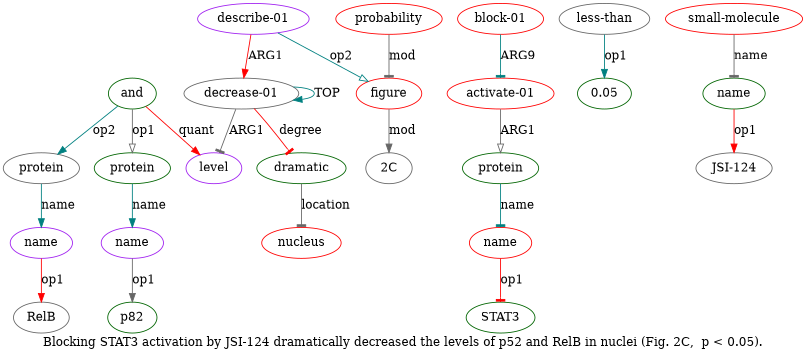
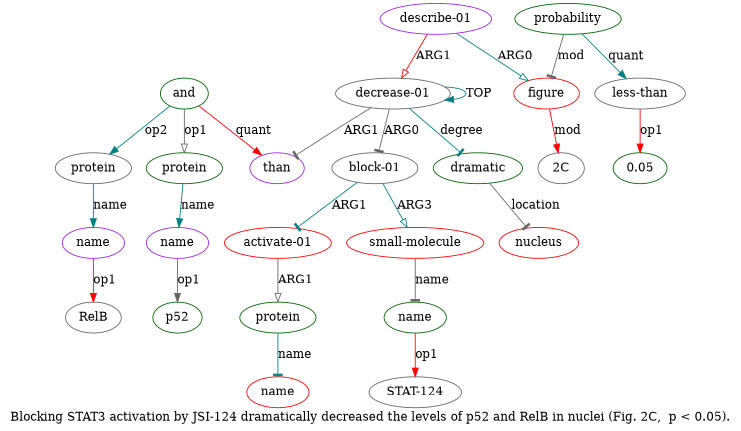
(389, 19) -> (568, 19)
(501, 19) -> (375, 168)
(248, 52) -> (417, 52)
(604, 52) -> (640, 127)
none -> (601, 53)
(341, 56) -> (515, 56)
(518, 56) -> (350, 206)
(389, 127) -> (553, 127)
(271, 129) -> (434, 130)
none -> (384, 129)
(214, 168) -> (277, 168)
(734, 168) -> (415, 392)
none -> (393, 202)
(132, 318) -> (177, 318)
(501, 318) -> none
